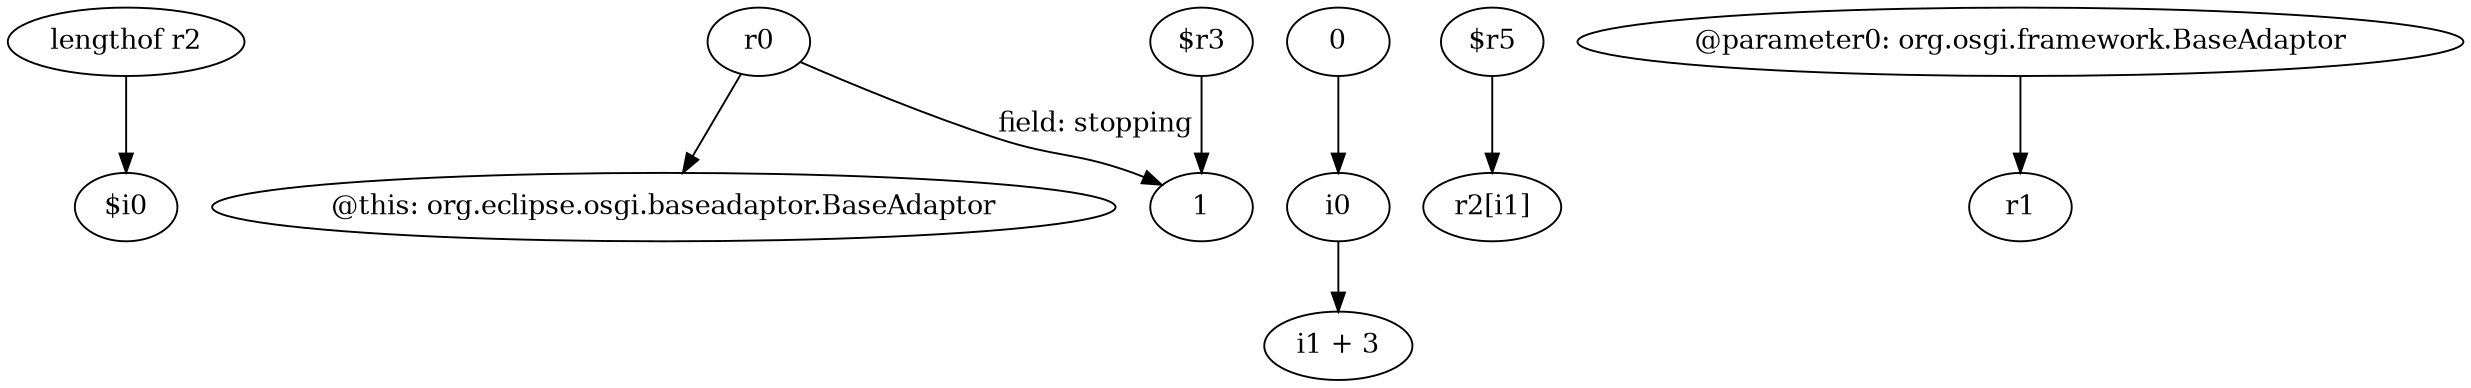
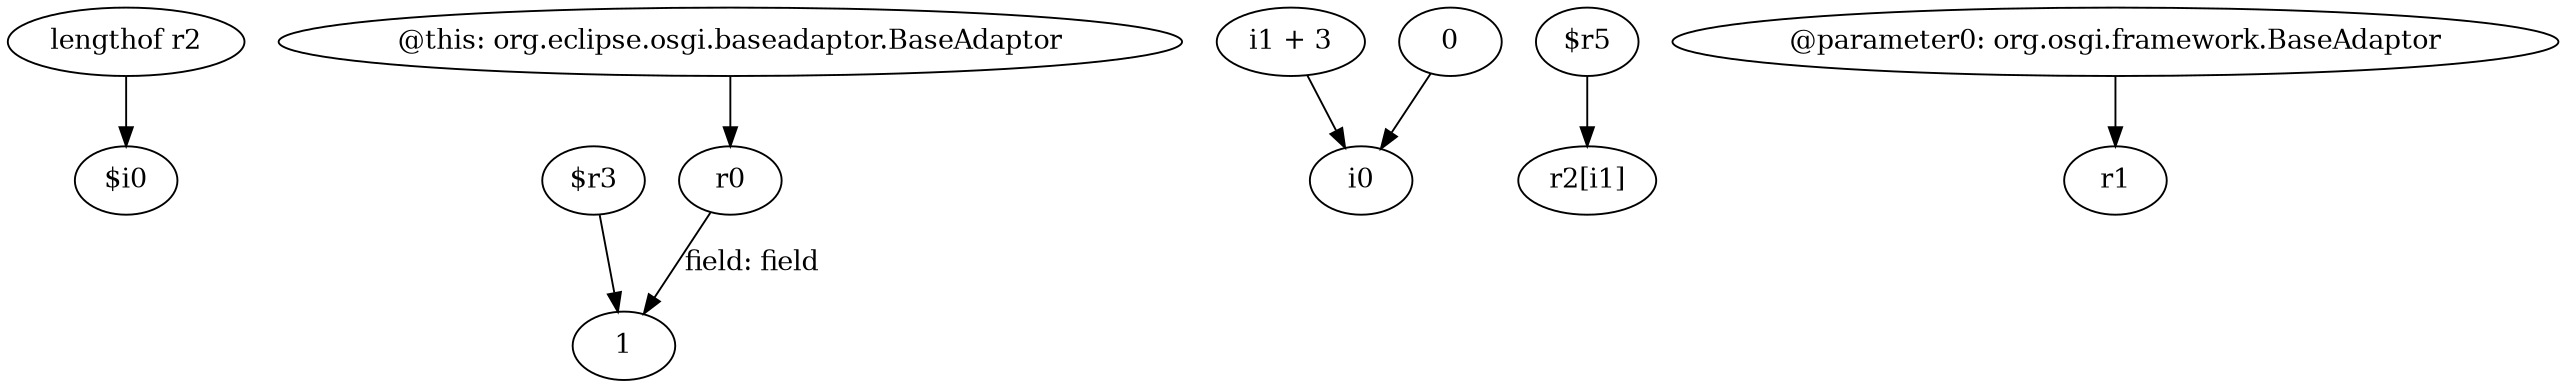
(717, 115) -> (730, 102)
(1096, 124) -> (752, 263)
(1338, 267) -> (1322, 103)
